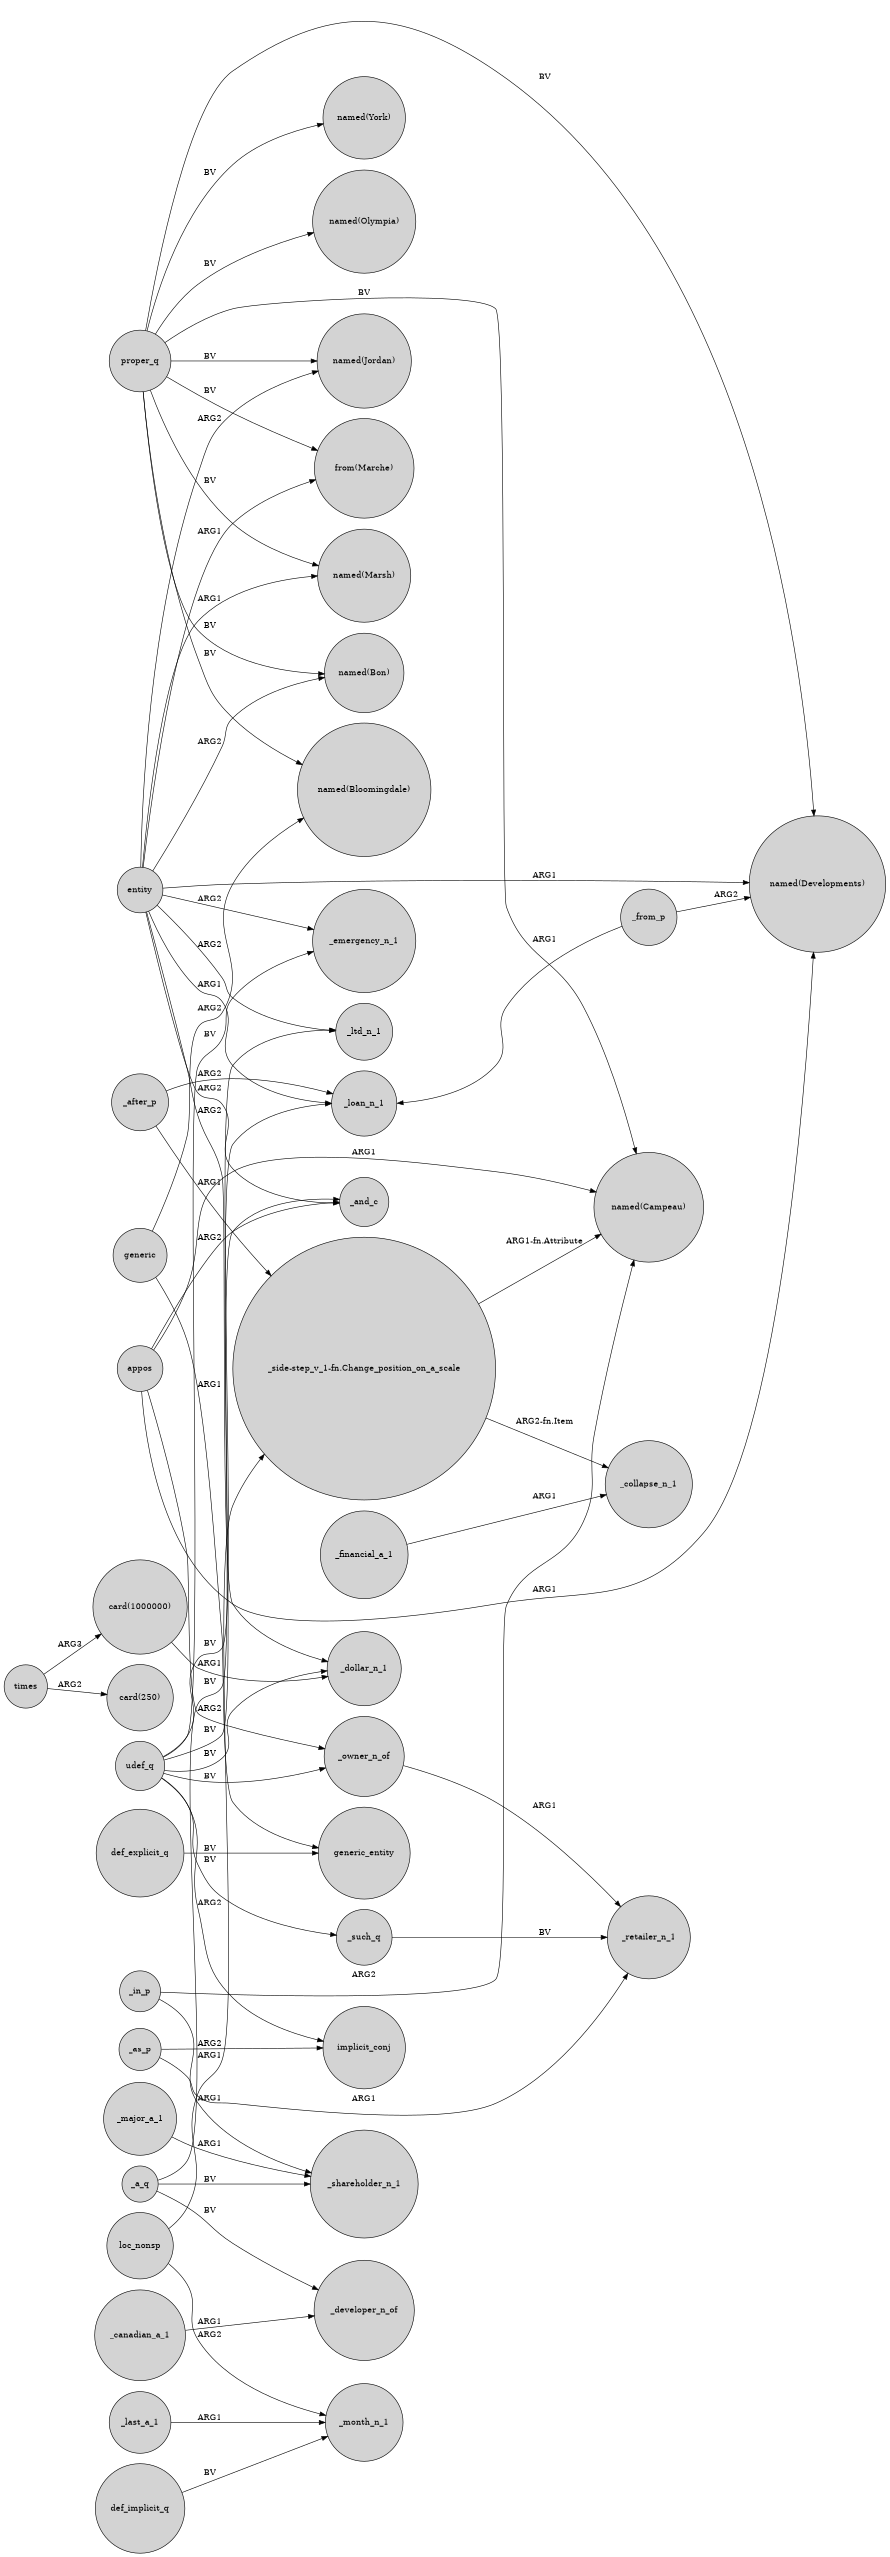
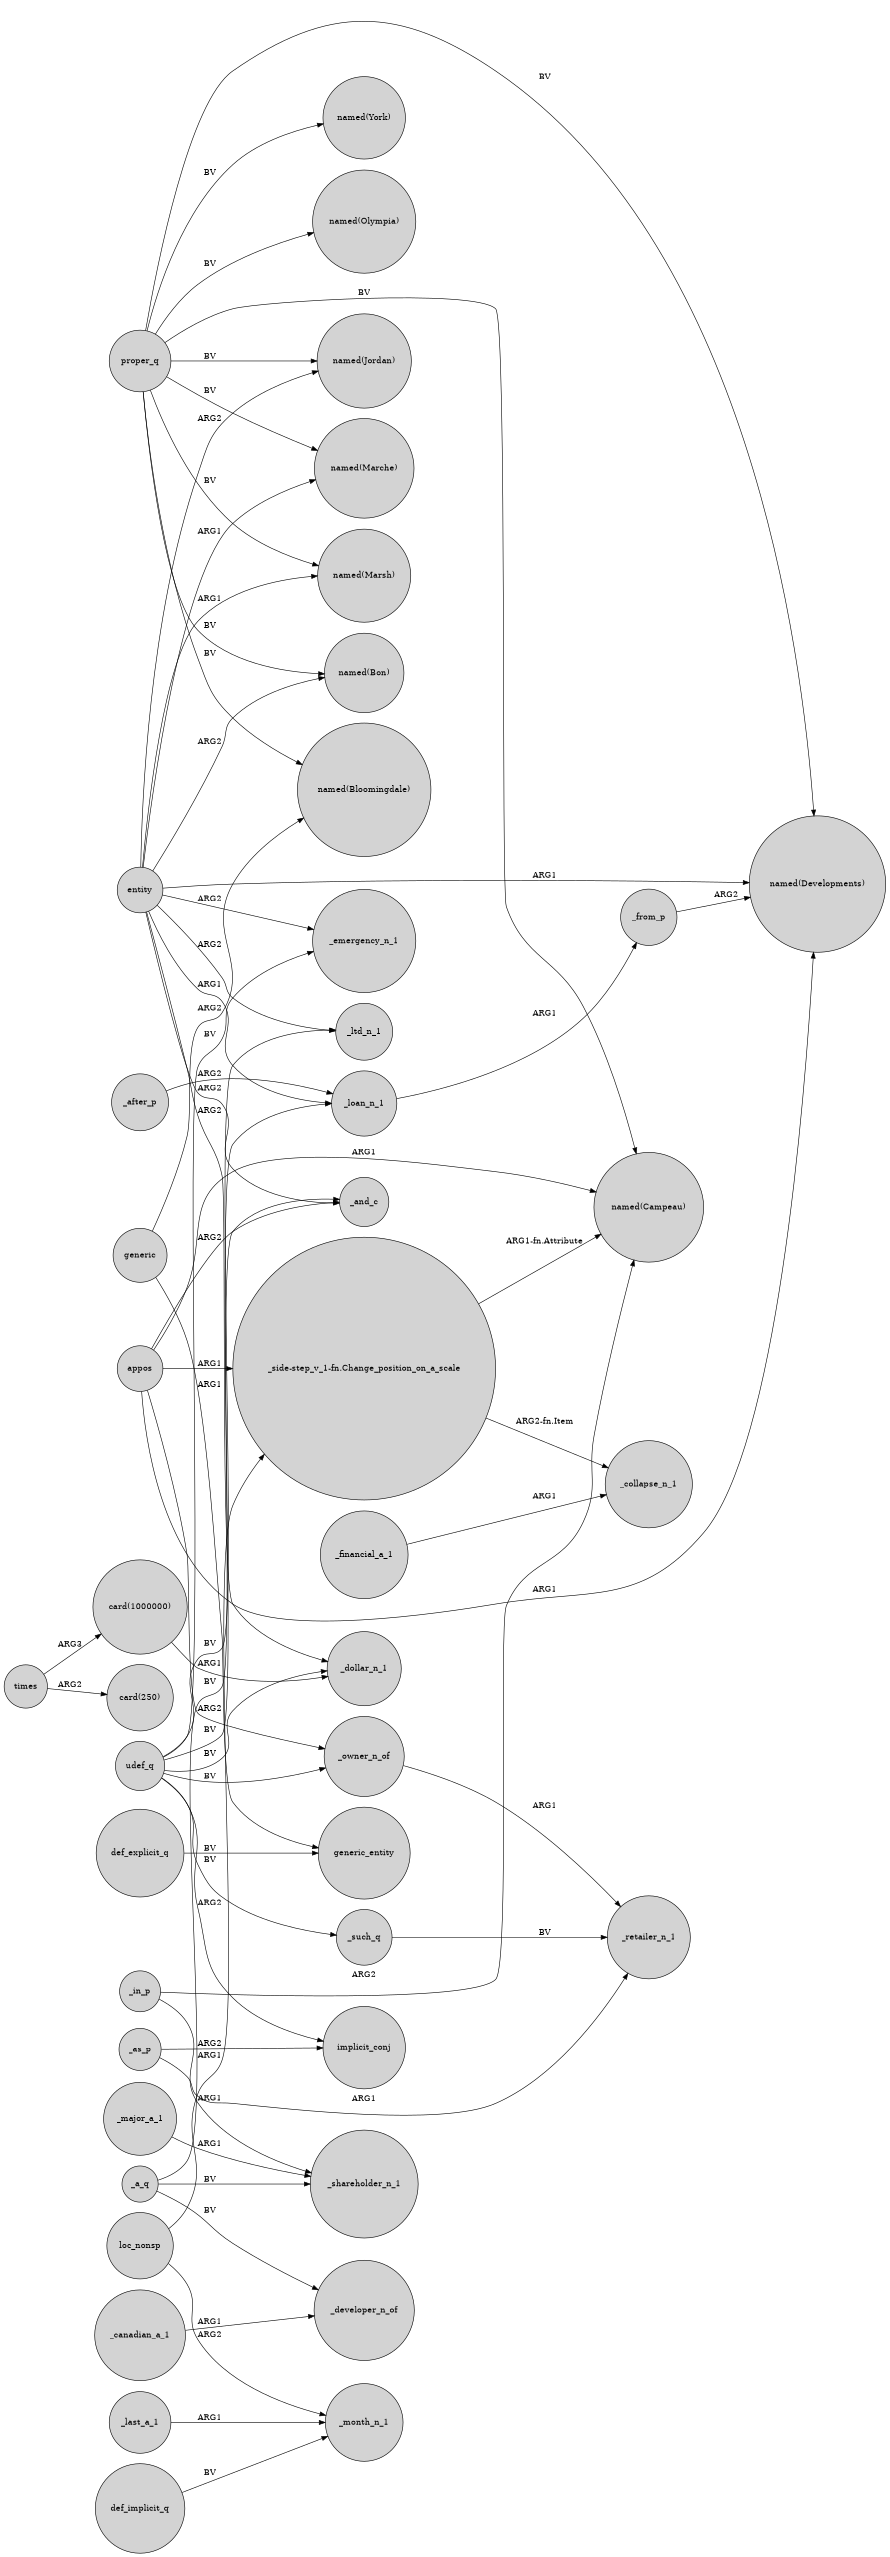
(364, 468) -> (364, 468)
(502, 1016) -> (535, 1052)
(211, 1205) -> (198, 1369)
